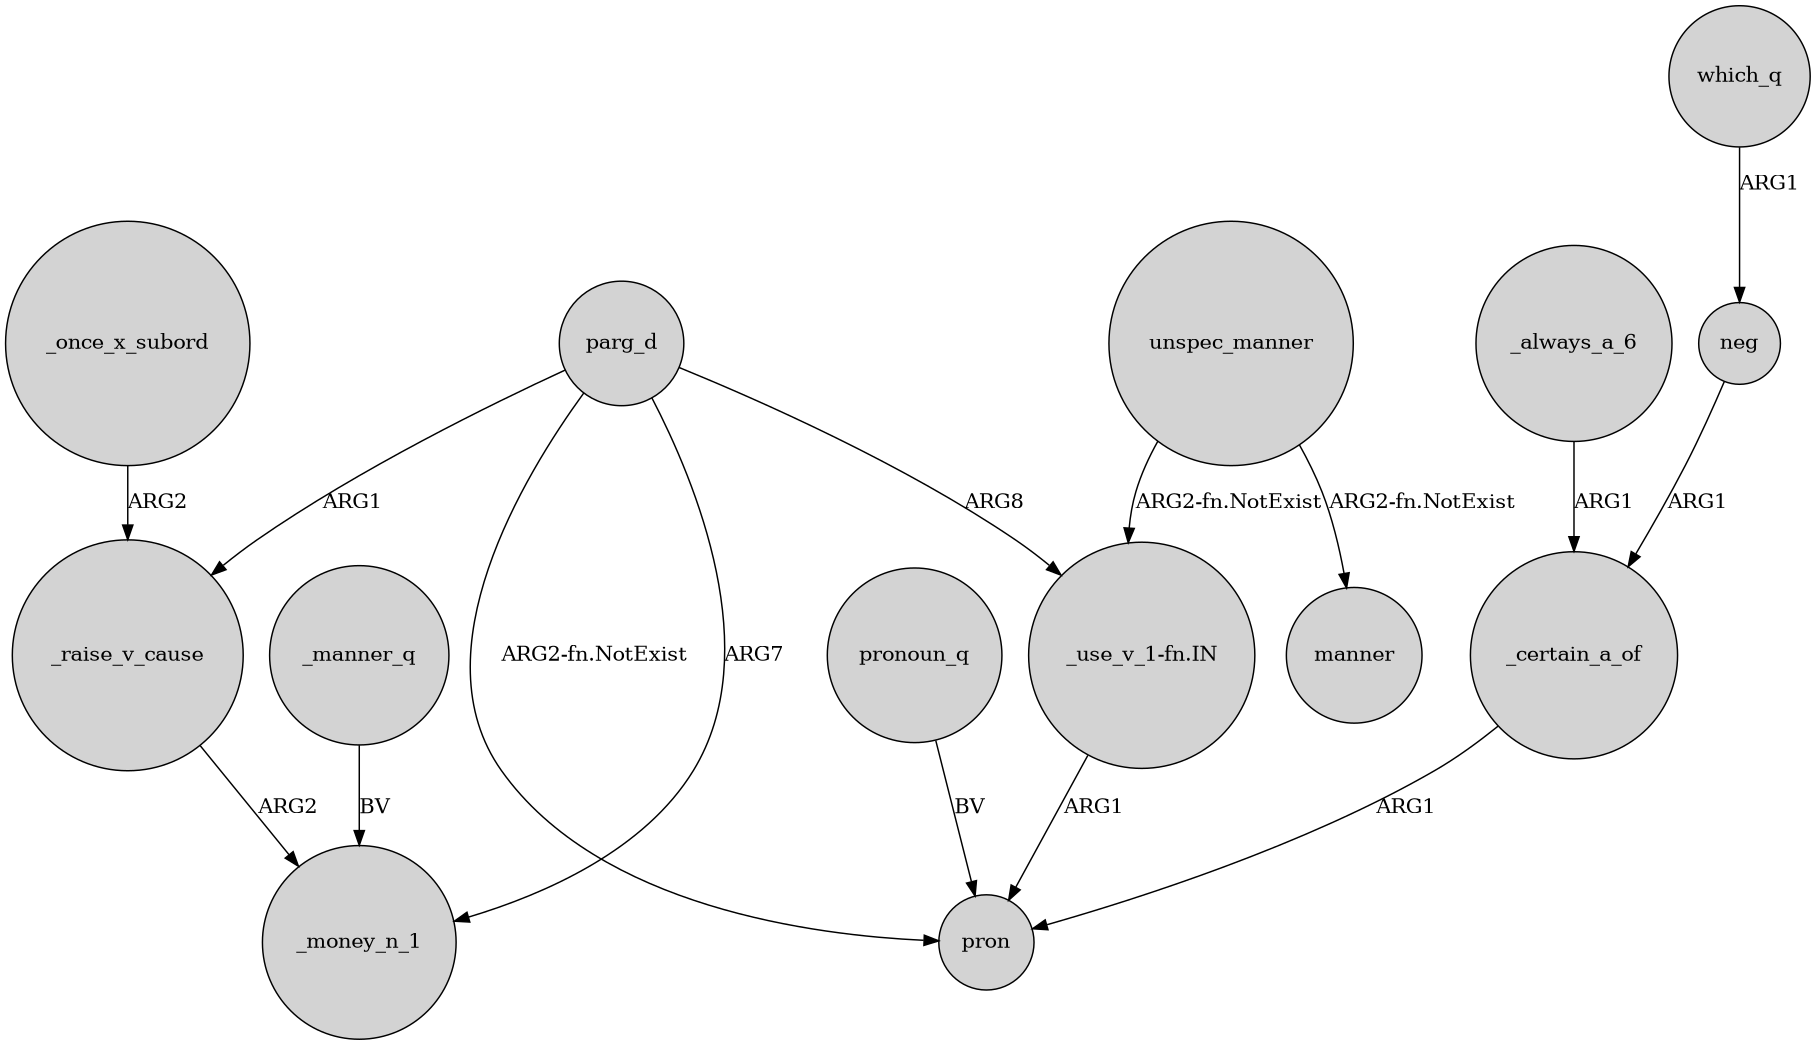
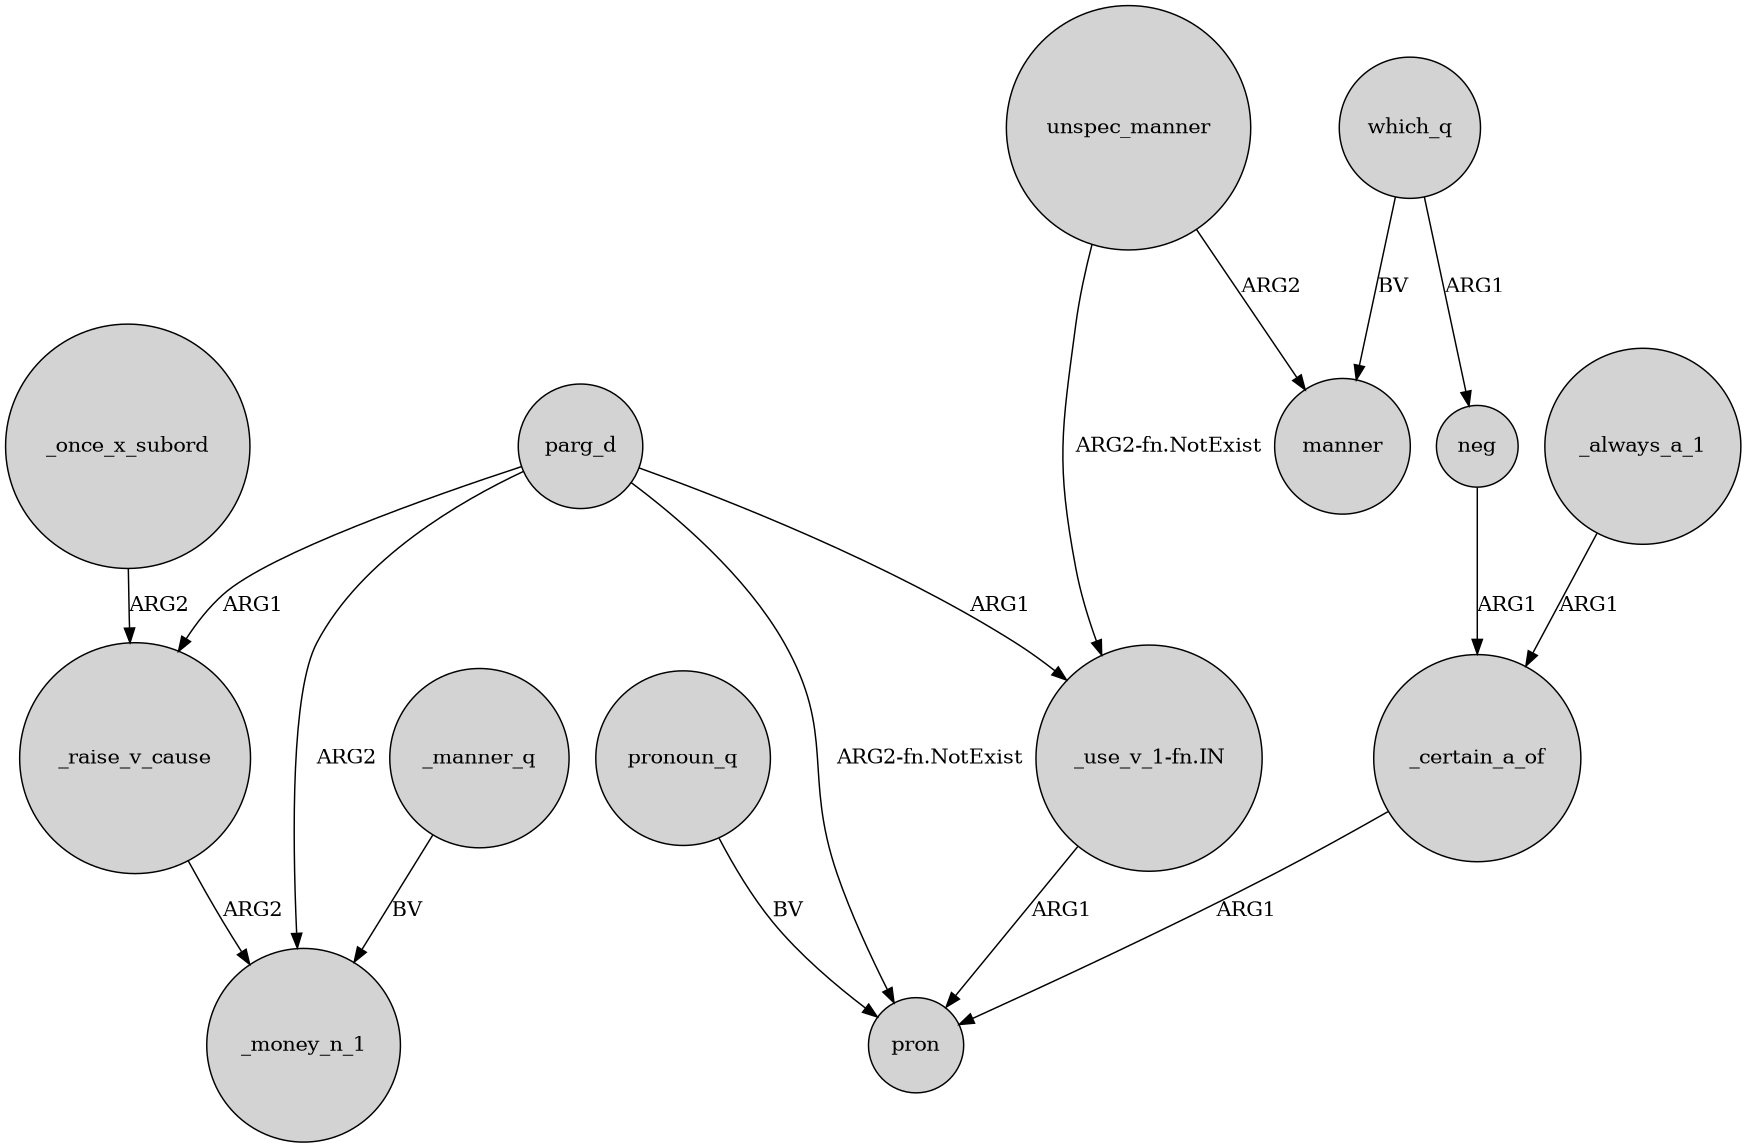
none -> (1377, 281)
(1574, 343) -> (1643, 446)
(994, 503) -> (1000, 606)
(1422, 503) -> (1271, 287)
(754, 655) -> (347, 758)
